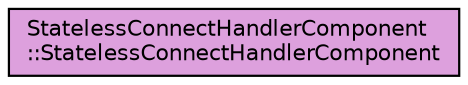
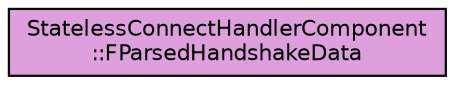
(234, 42) -> (227, 42)
